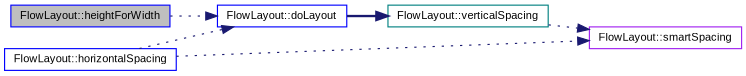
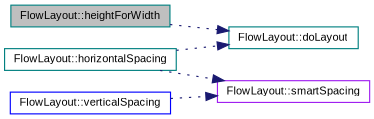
(90, 16) -> (90, 16)
(282, 16) -> (294, 38)
(362, 16) -> none
(468, 16) -> (90, 103)
(90, 60) -> (90, 60)
